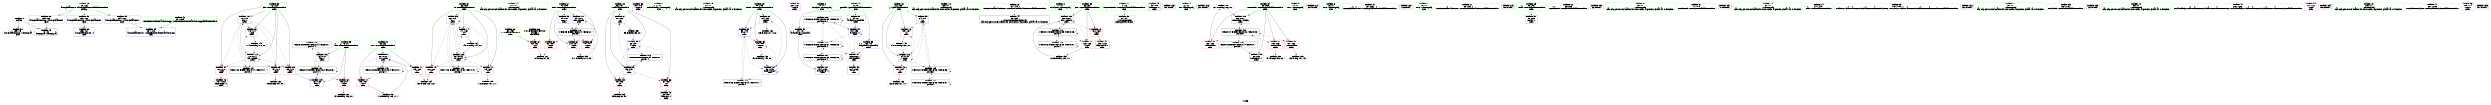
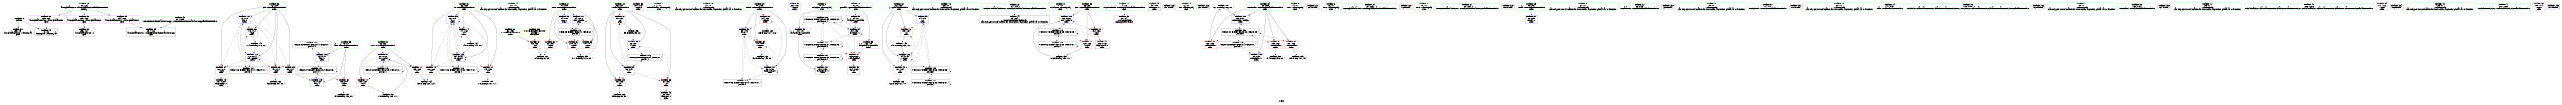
none -> (1583, 7)
